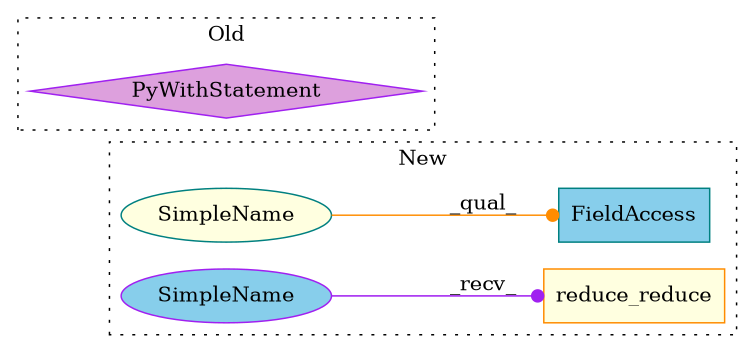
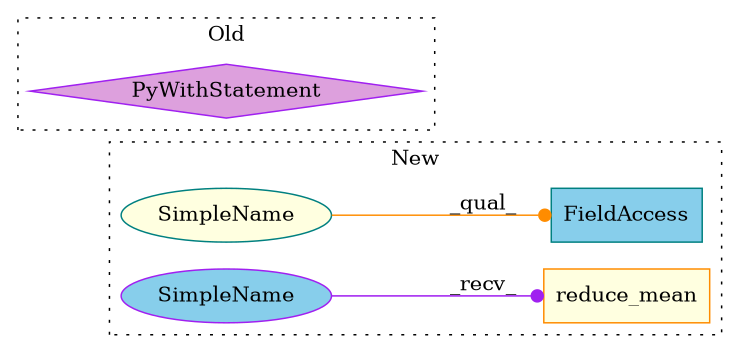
(634, 296) -> (627, 296)
